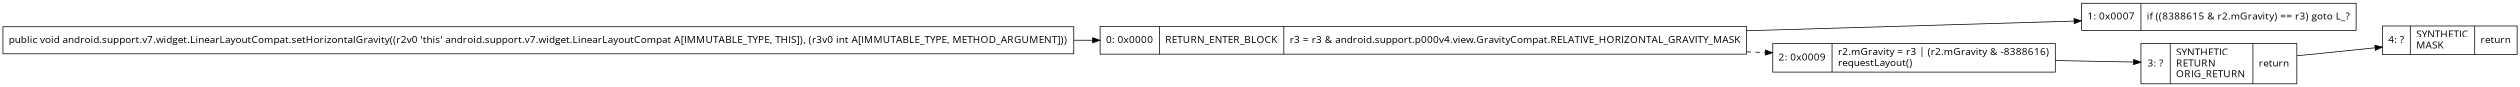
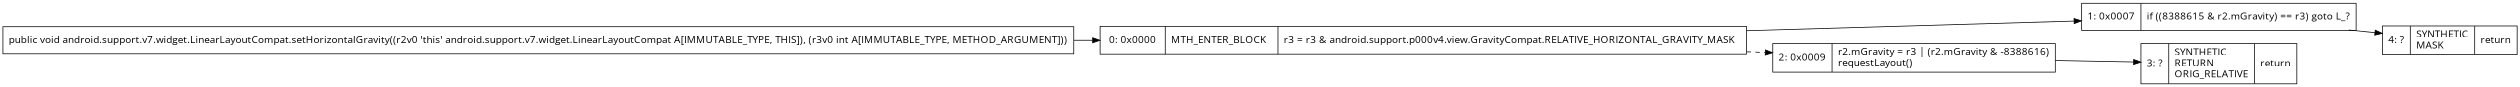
(1222, 40) -> (1219, 40)
(2336, 52) -> (2362, 31)
(2211, 74) -> (2212, 74)
